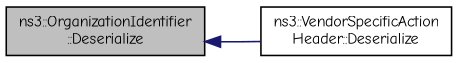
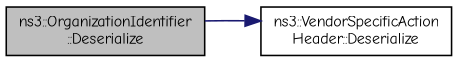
(241, 42) -> (225, 21)
